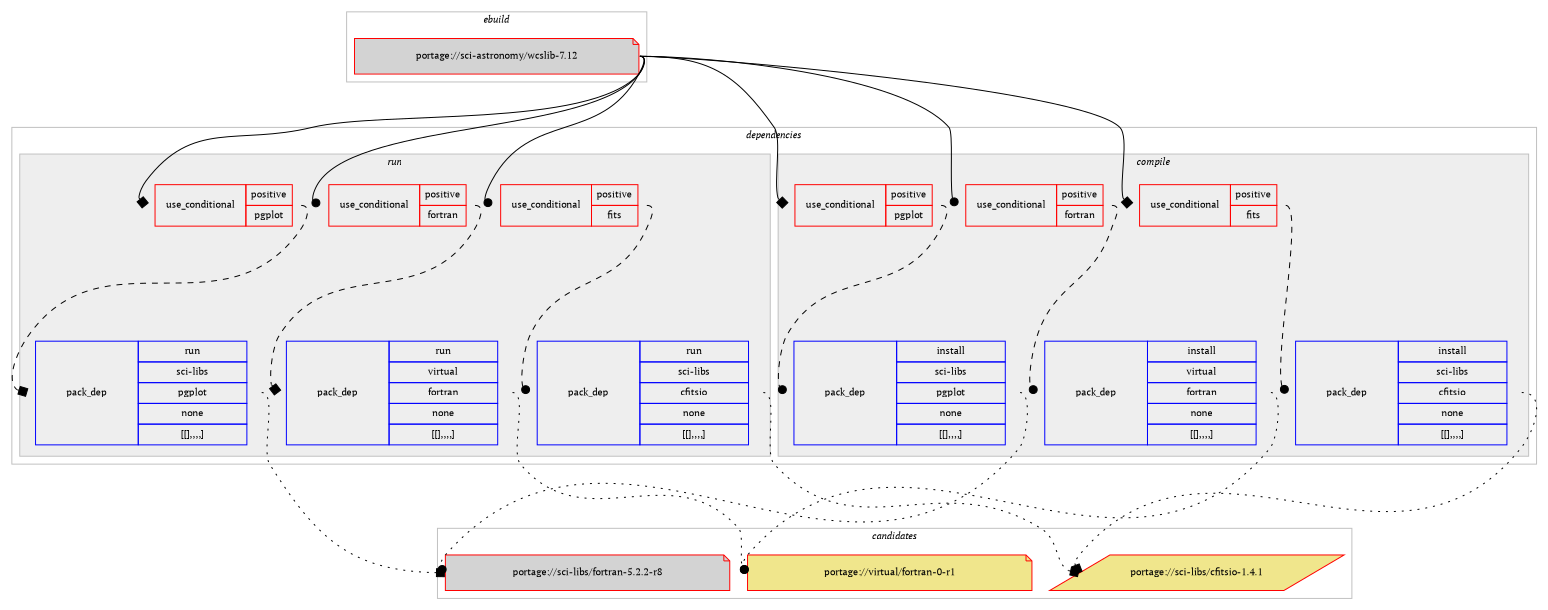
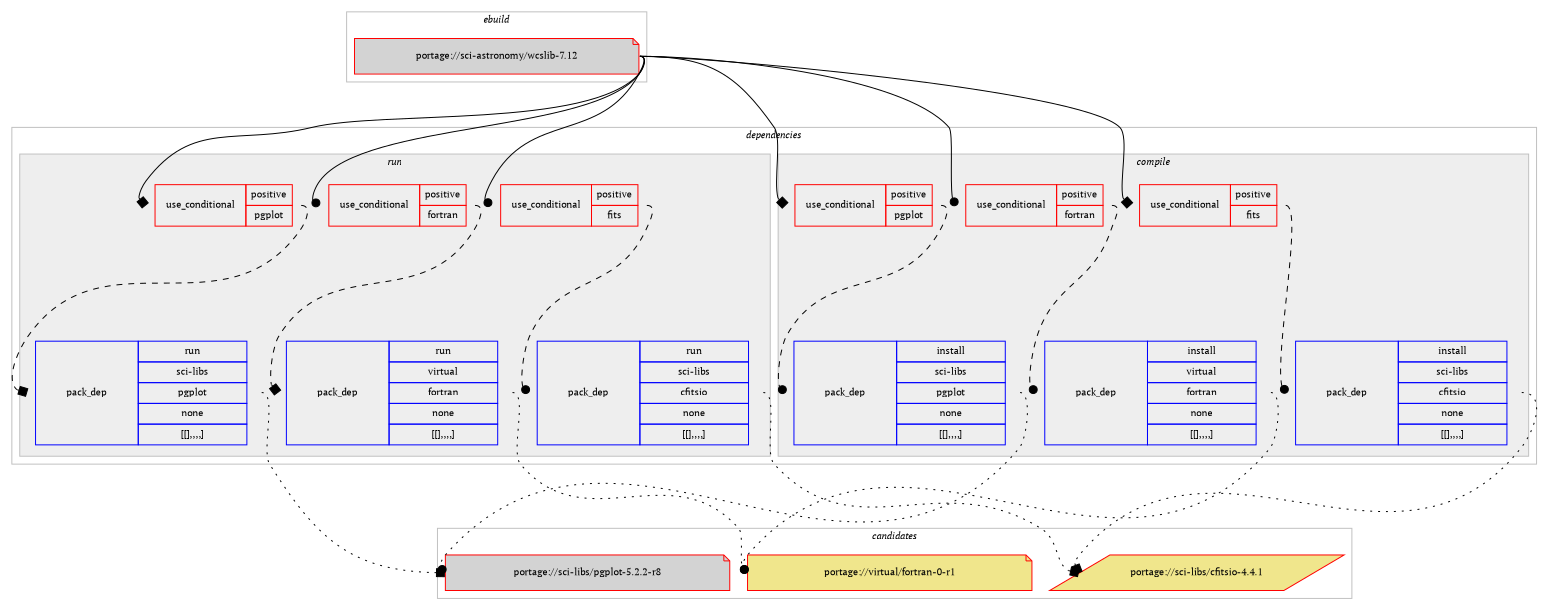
(588, 573) -> (588, 573)
(1197, 573) -> (1197, 573)
